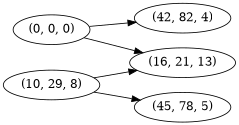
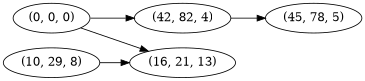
(113, 95) -> (244, 18)
